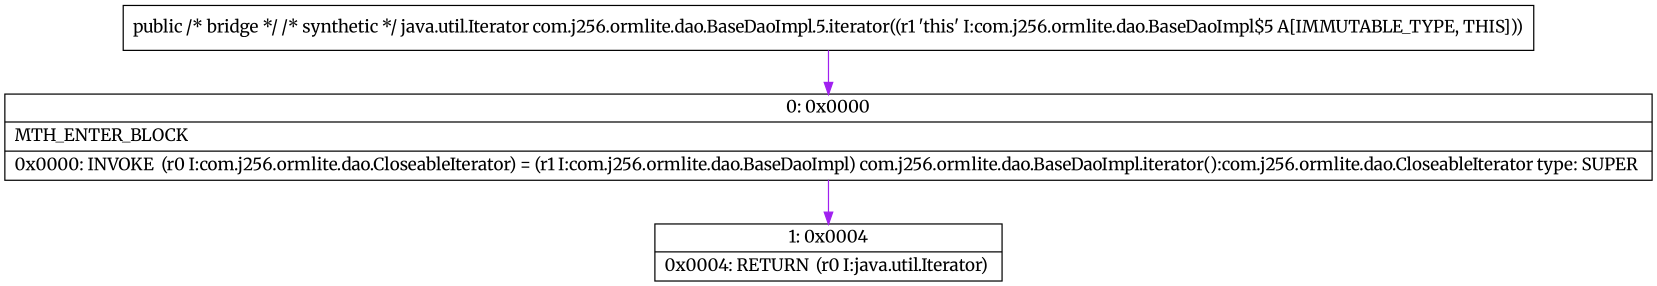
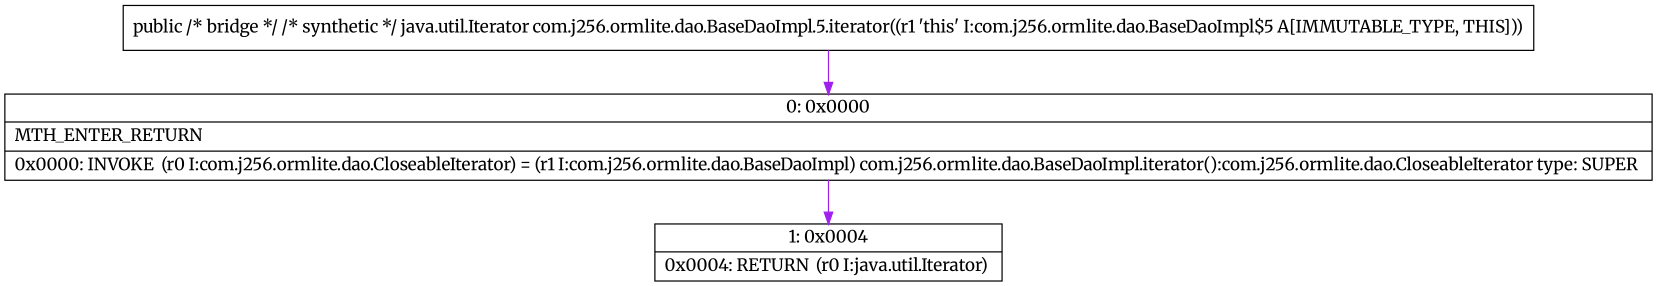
(101, 136) -> (109, 136)
